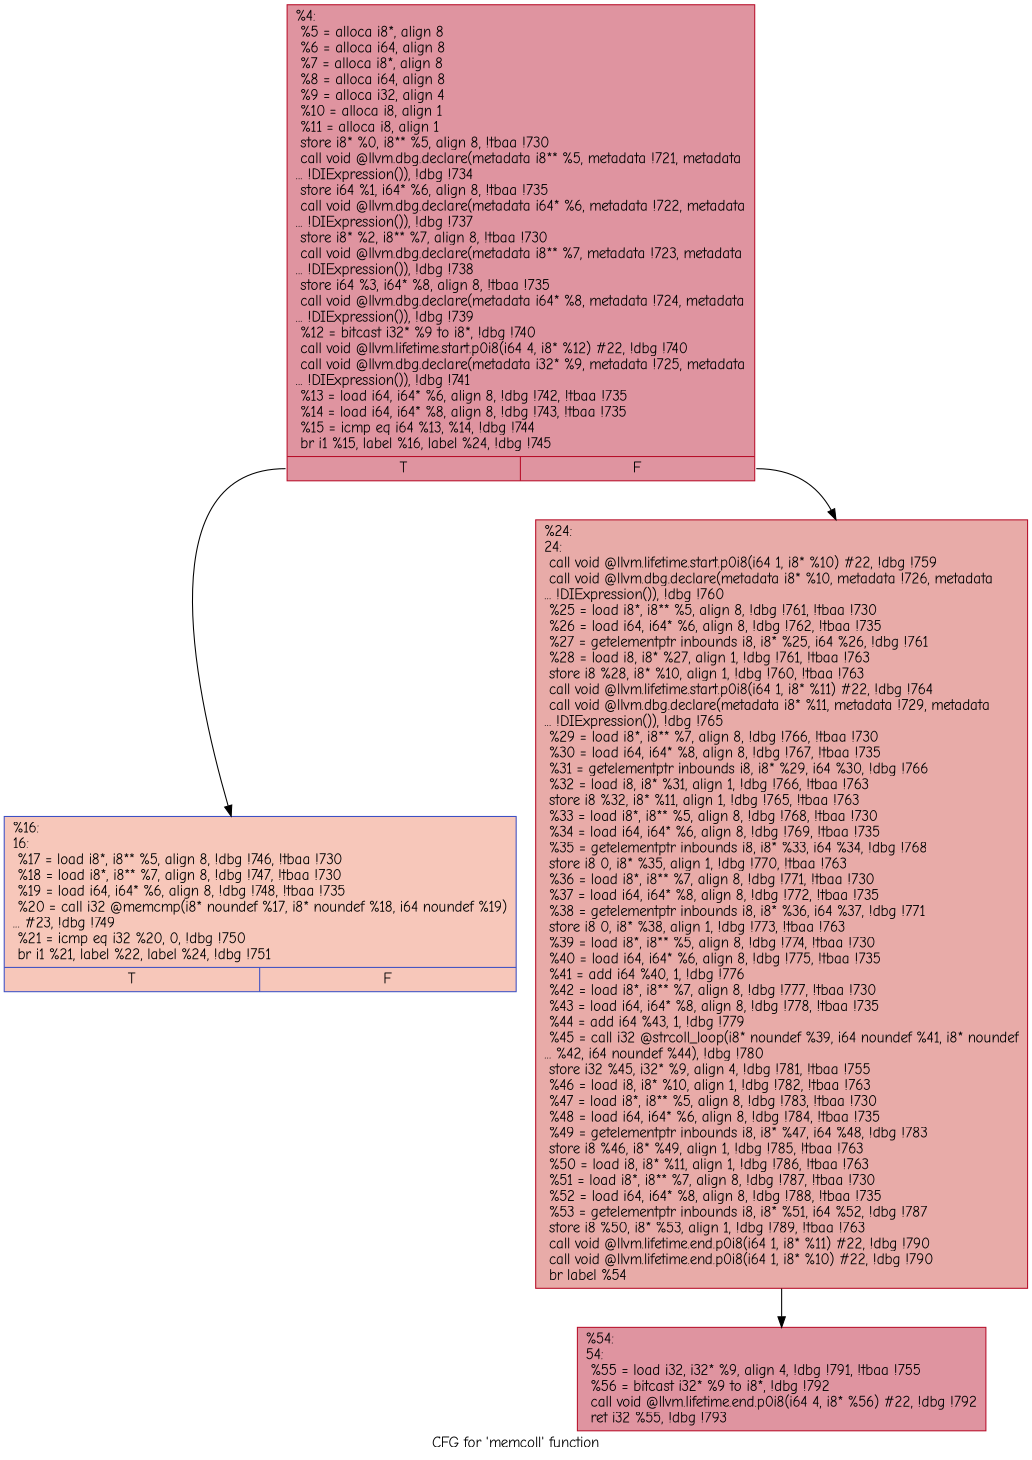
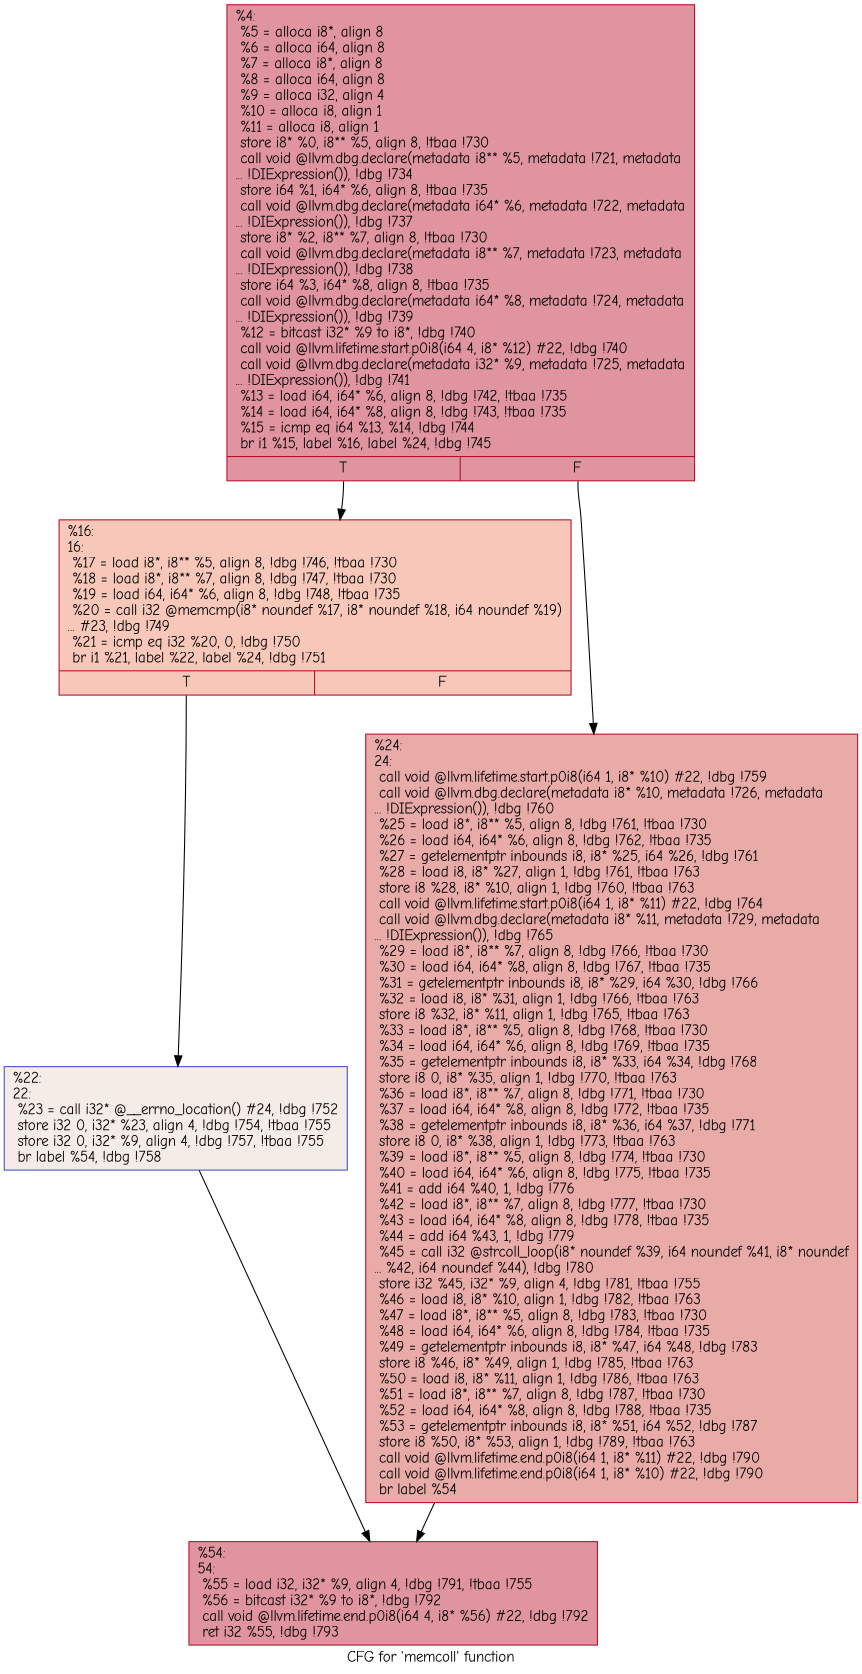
(260, 904) -> (315, 607)
none -> (176, 1118)
